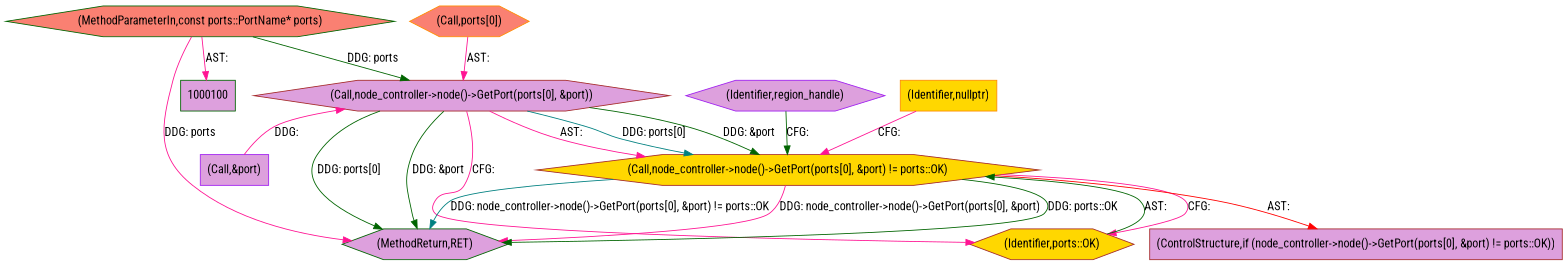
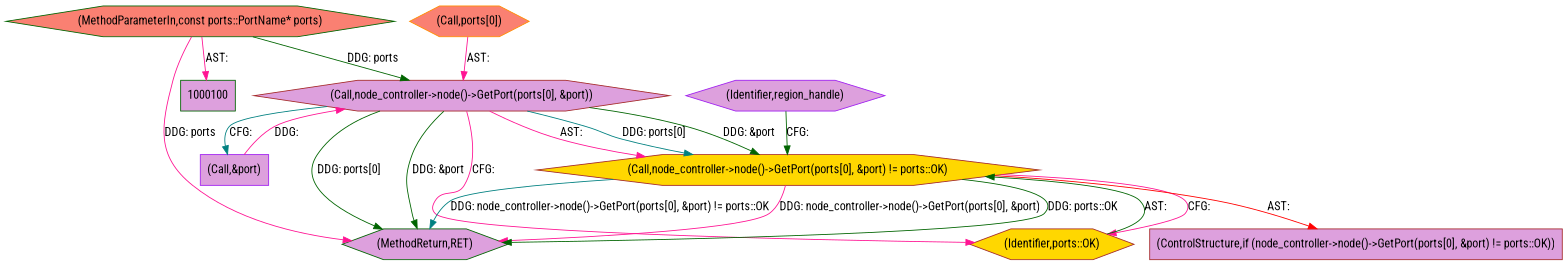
(949, 96) -> none
none -> (267, 115)
